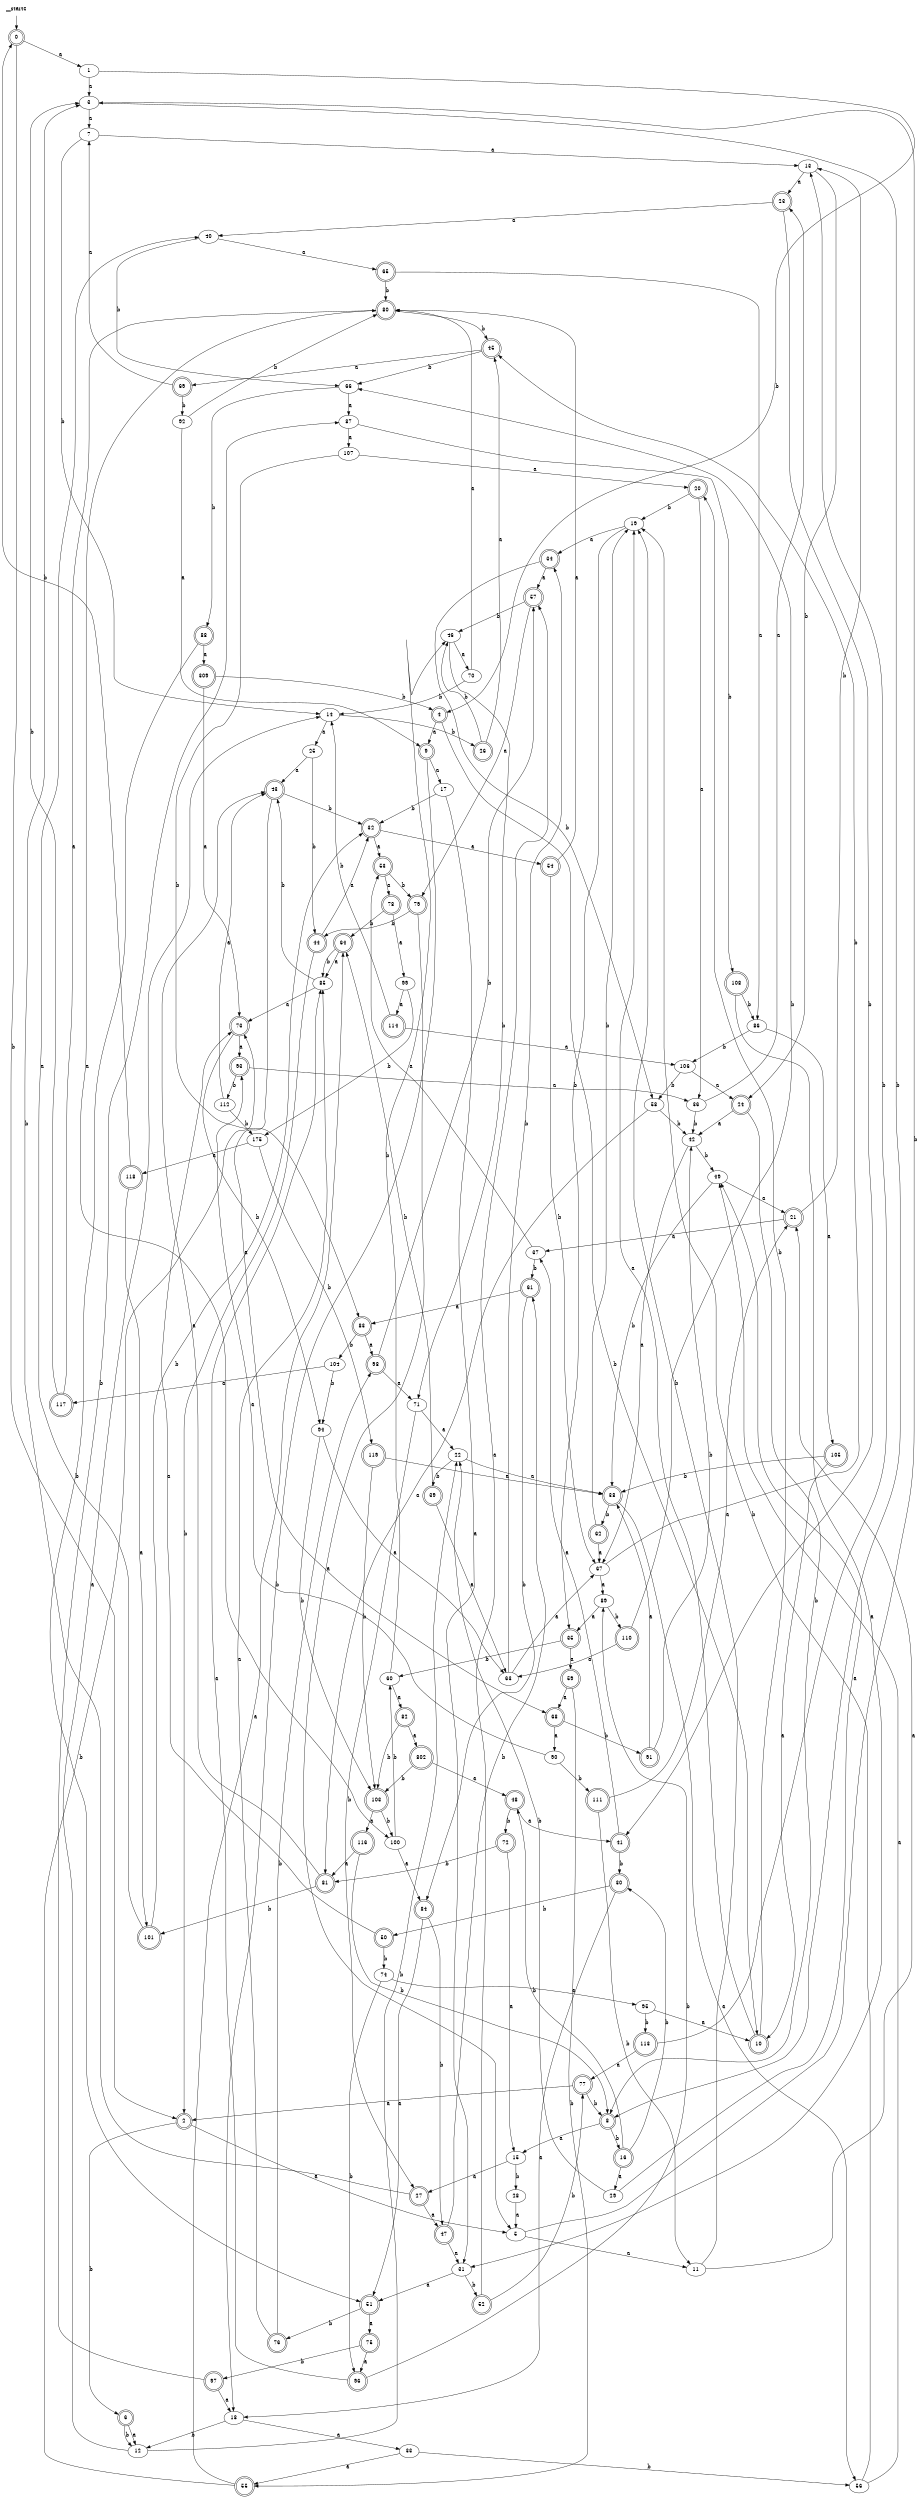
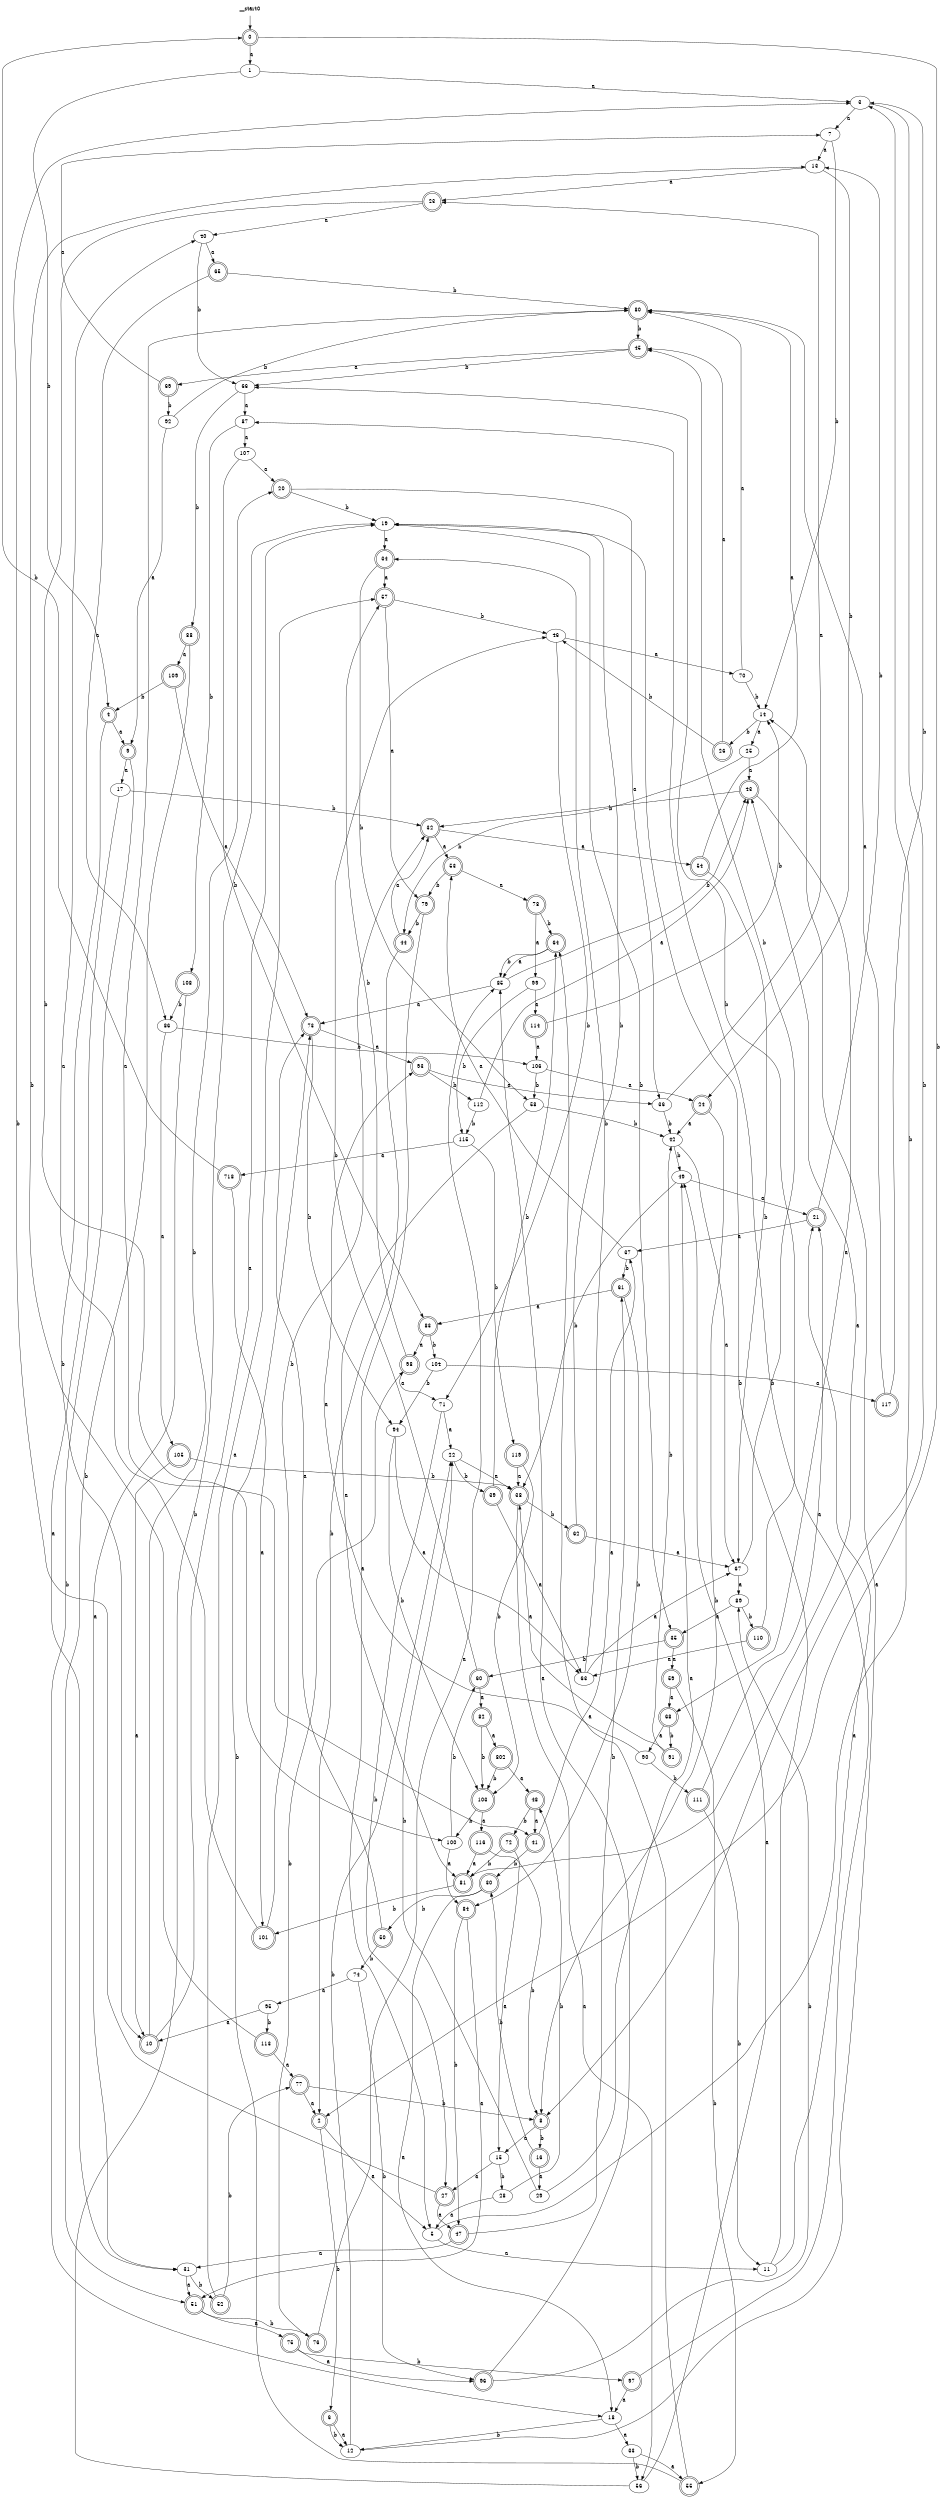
(204, 676) -> (173, 676)
(257, 1140) -> (464, 1140)
(131, 1177) -> (229, 1177)
(390, 1679) -> (479, 1679)
(534, 1995) -> (560, 2014)
